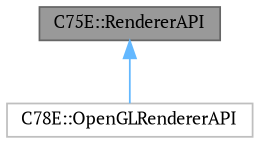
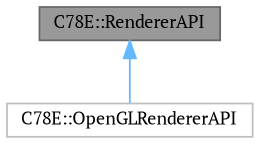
(130, 24) -> (130, 24)
